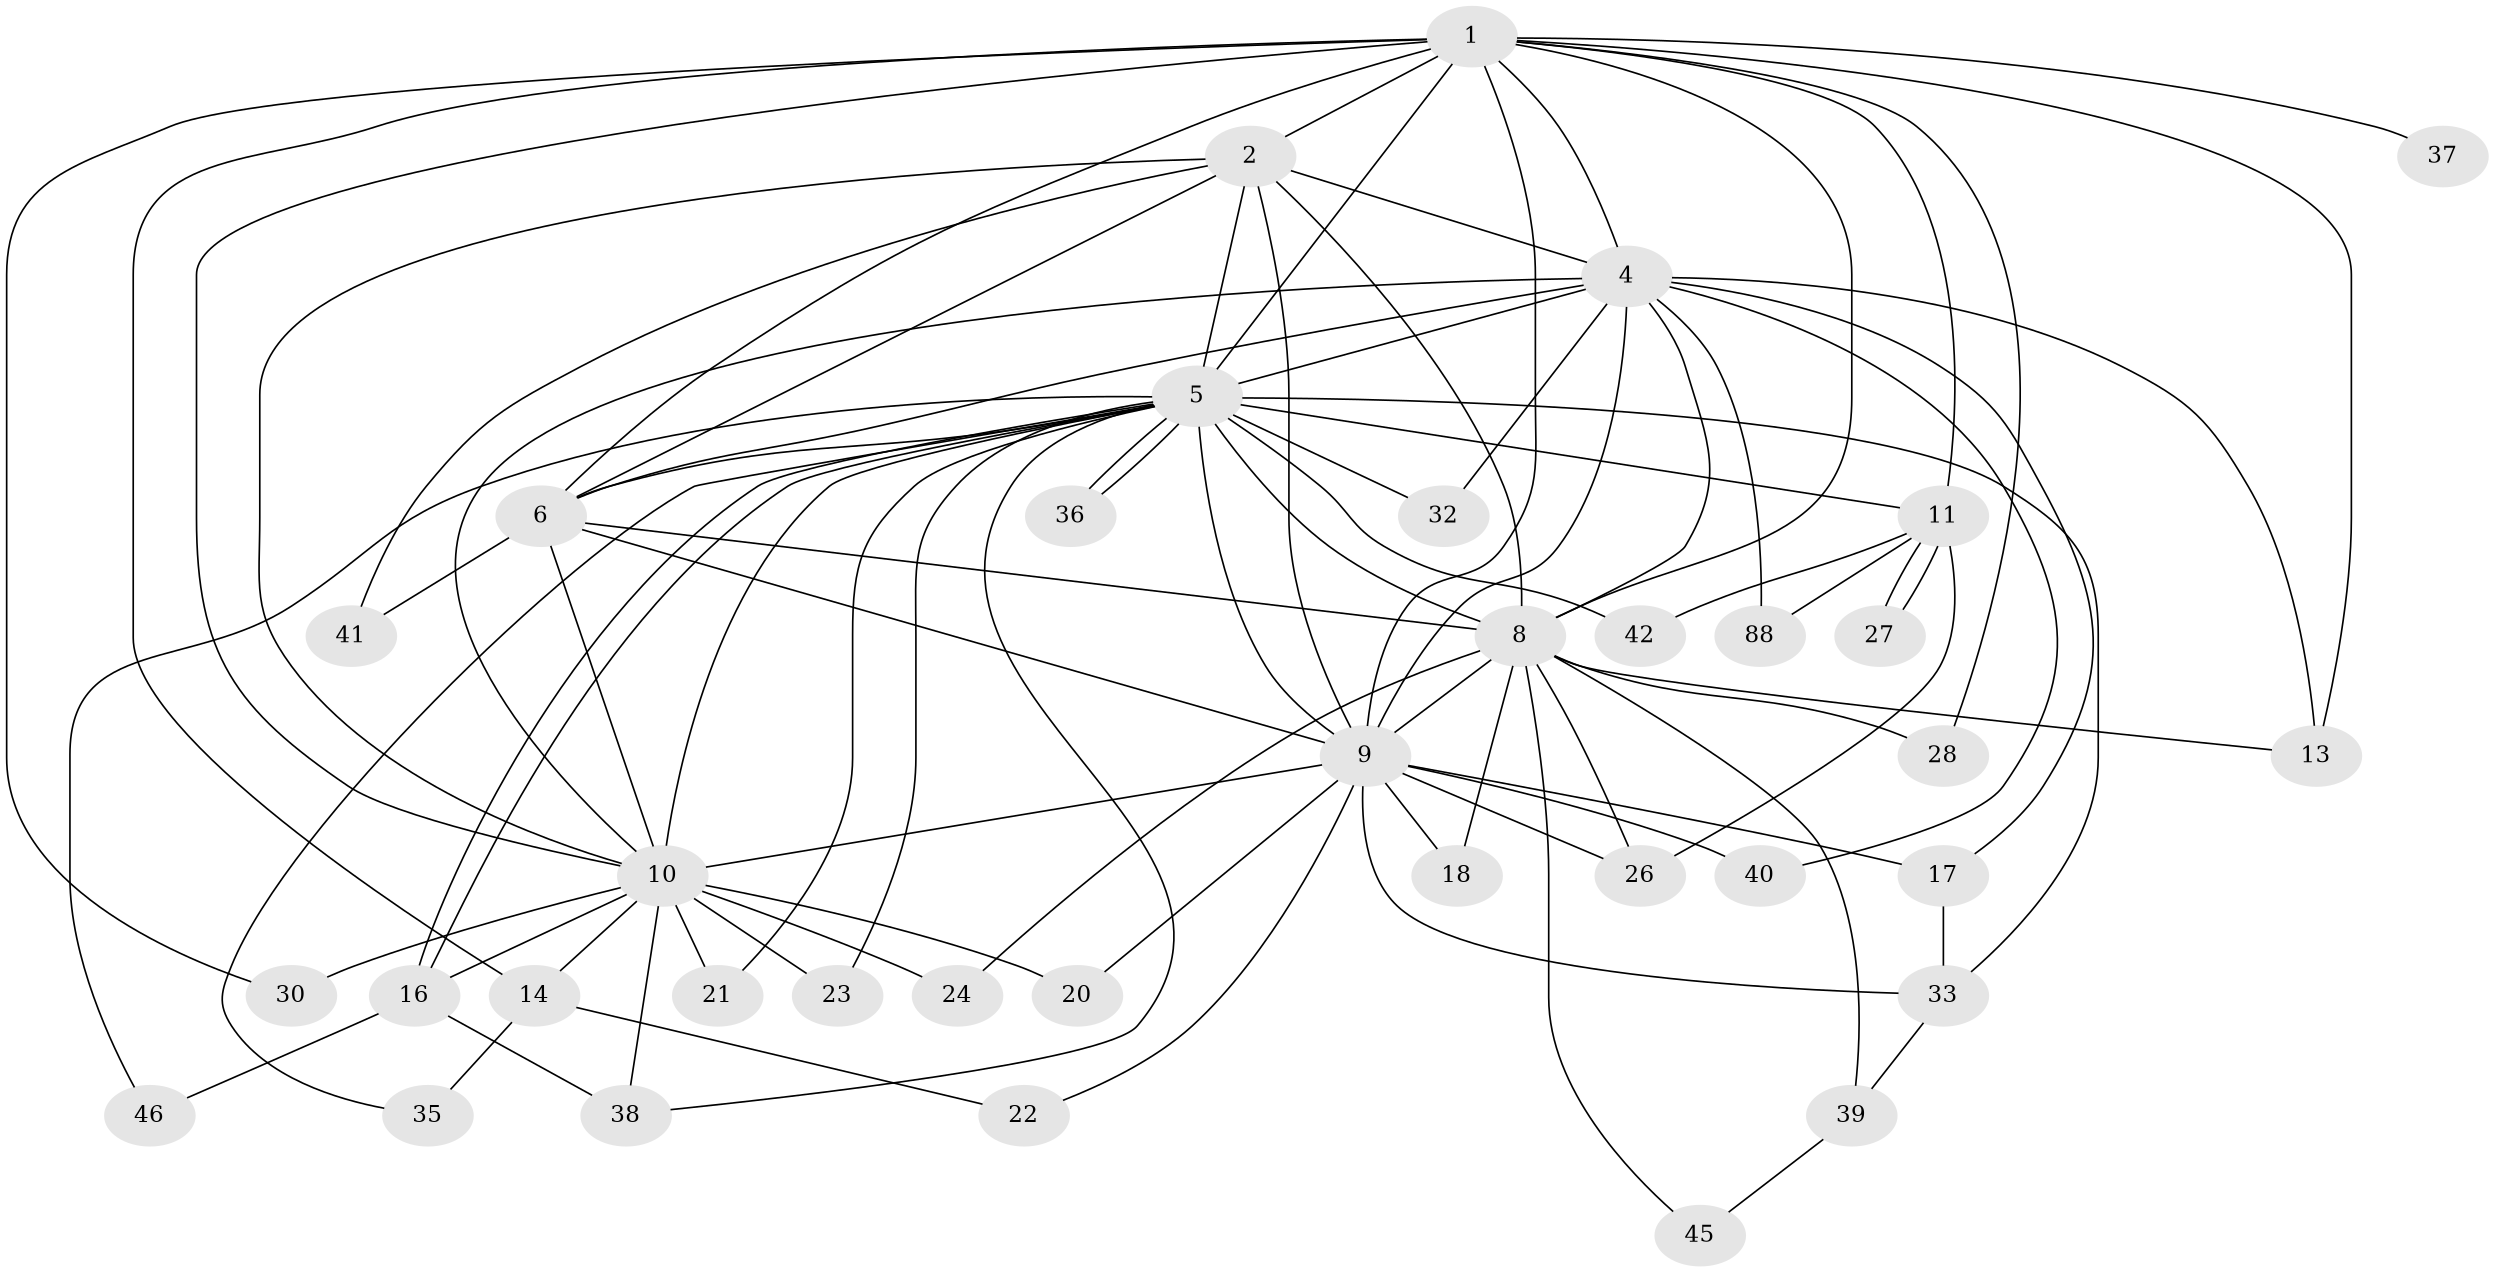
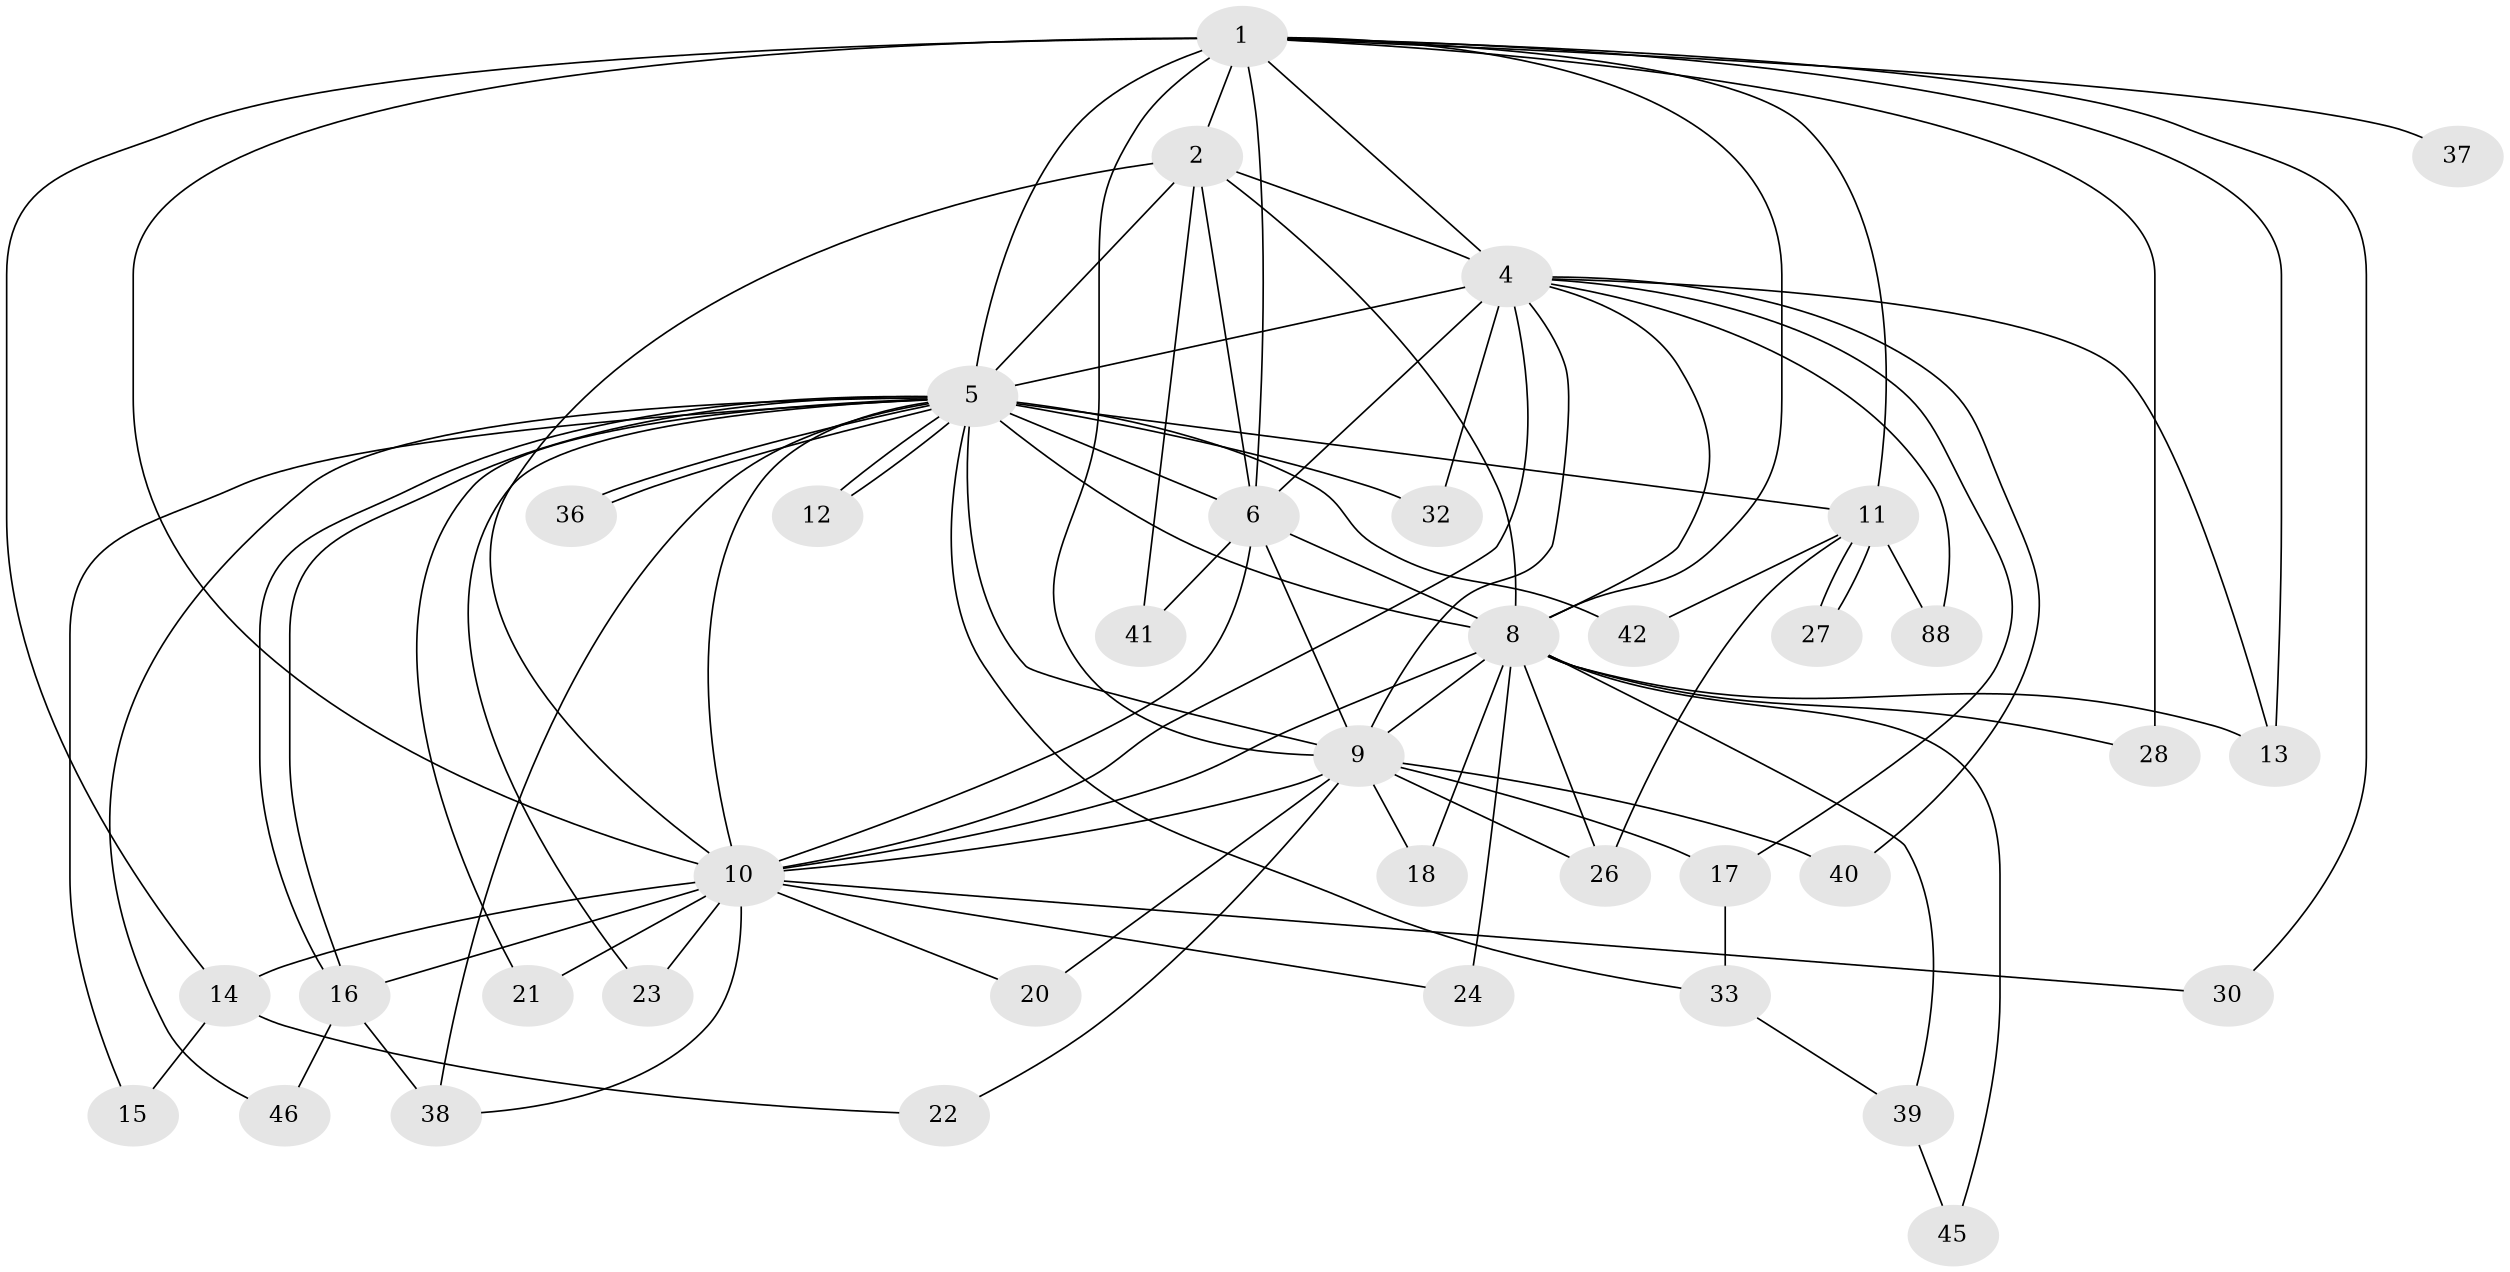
(1289, 475) -> none
none -> (818, 516)
none -> (1140, 793)
(1579, 966) -> none
(428, 1116) -> (133, 1116)
